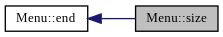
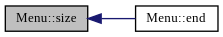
(119, 19) -> (119, 19)
